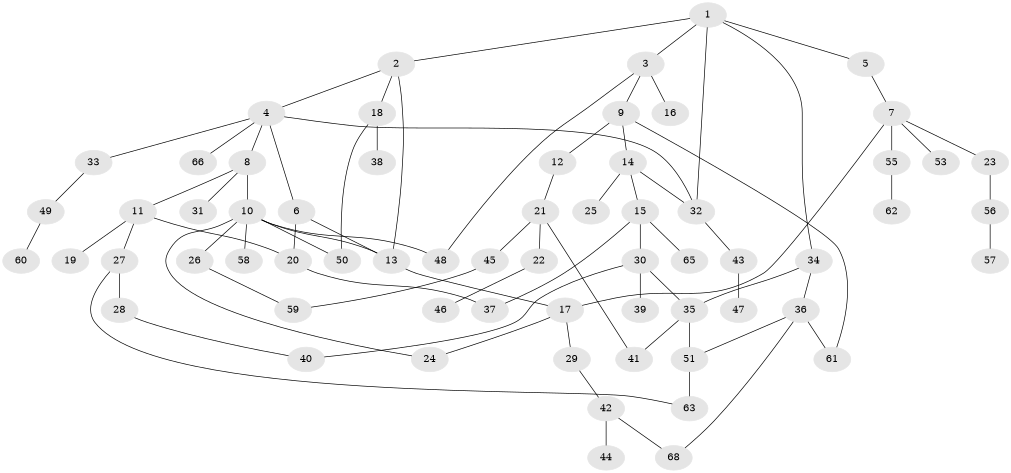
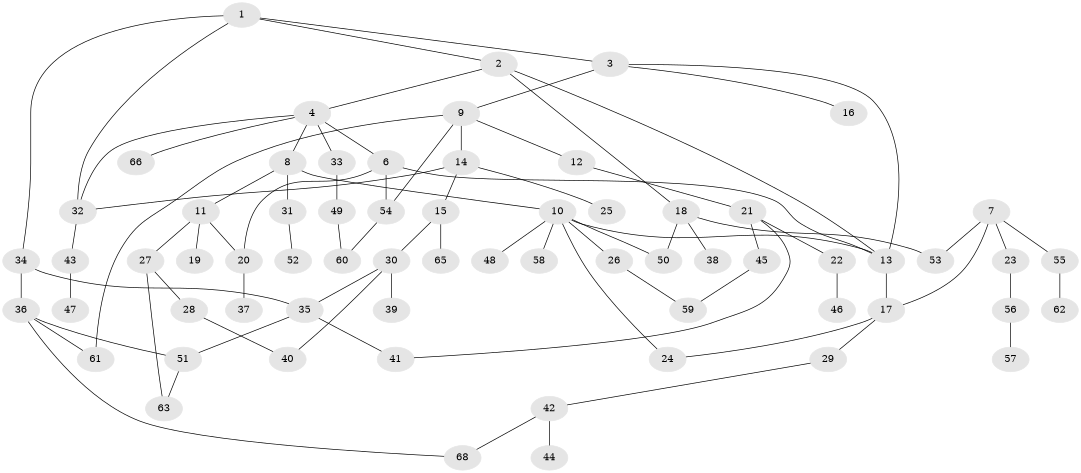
(866, 64) -> none
(532, 152) -> (830, 81)
none -> (386, 212)
none -> (810, 234)
none -> (293, 261)
(571, 268) -> none
